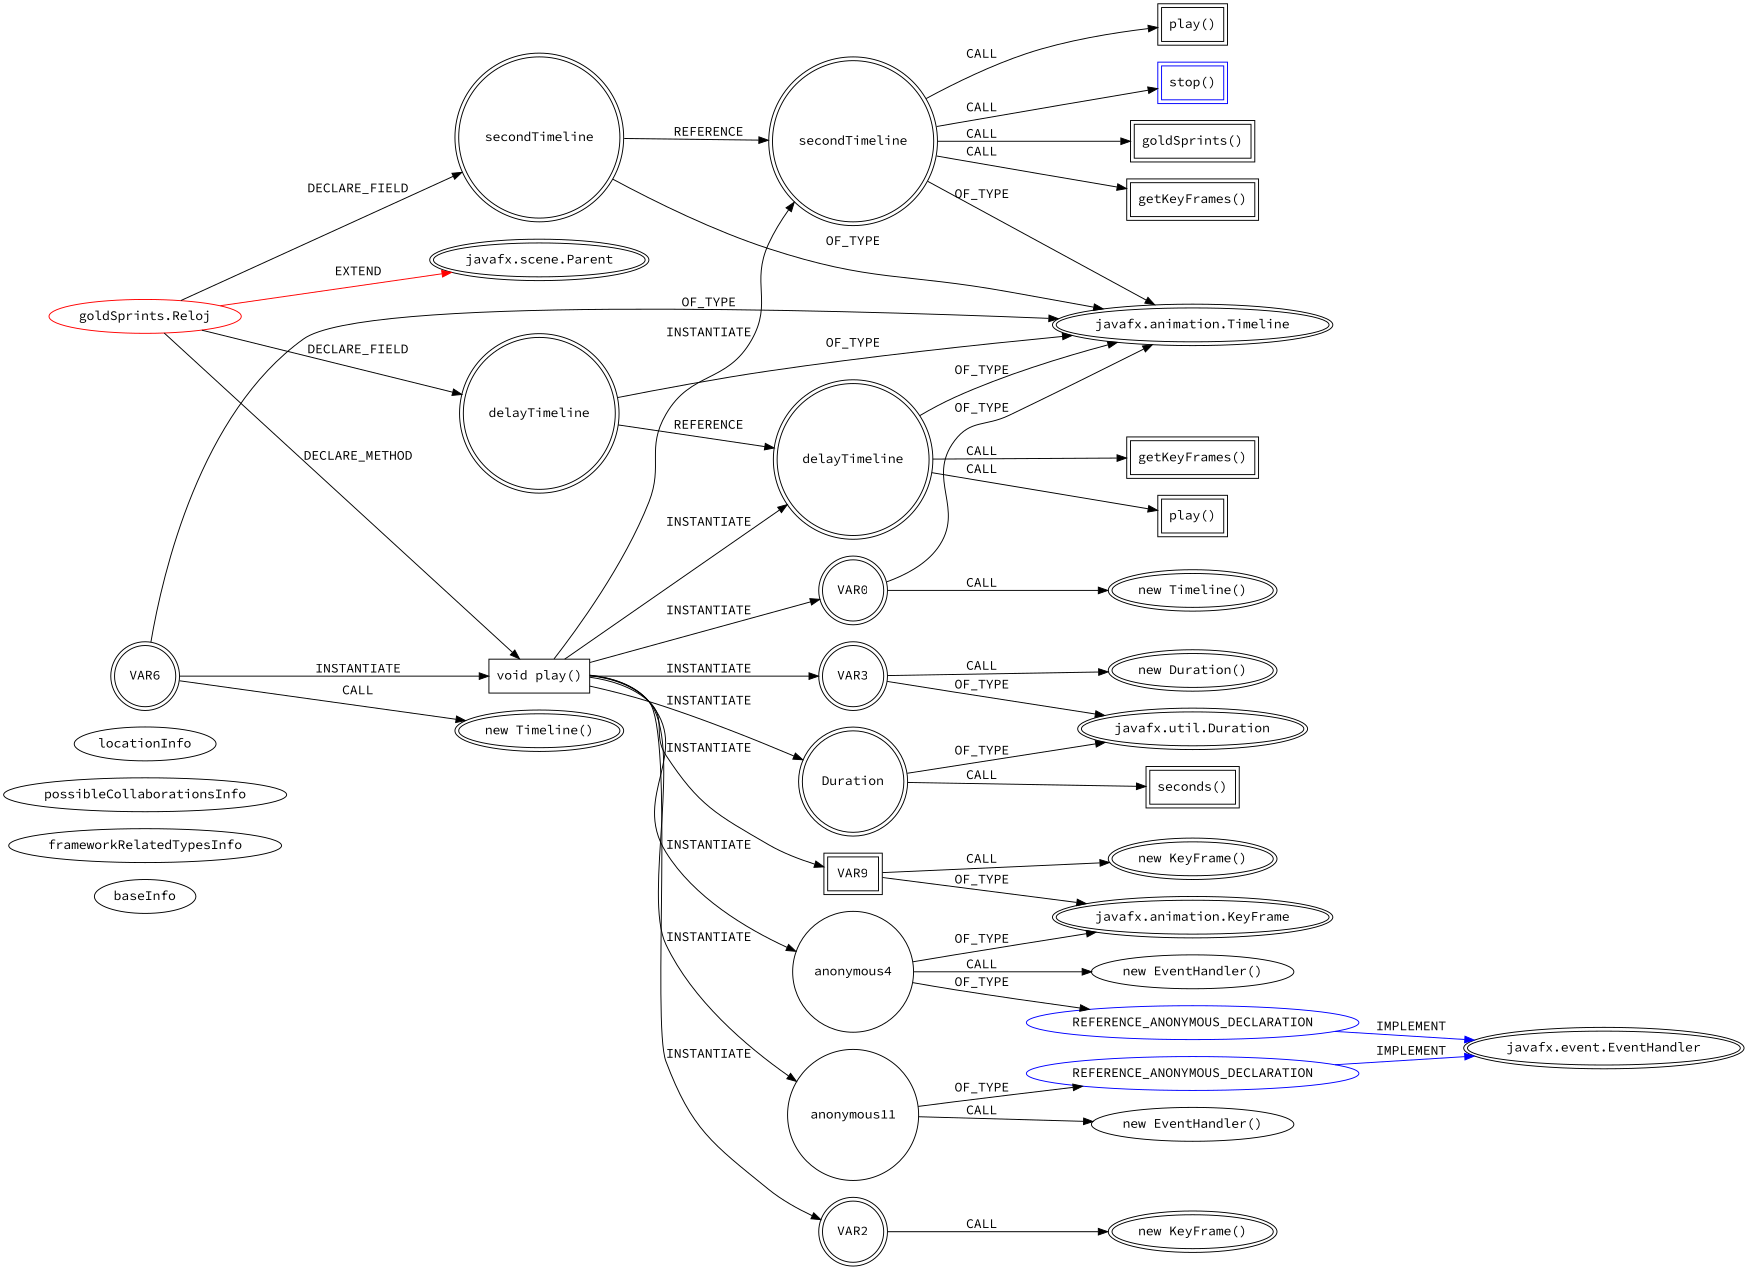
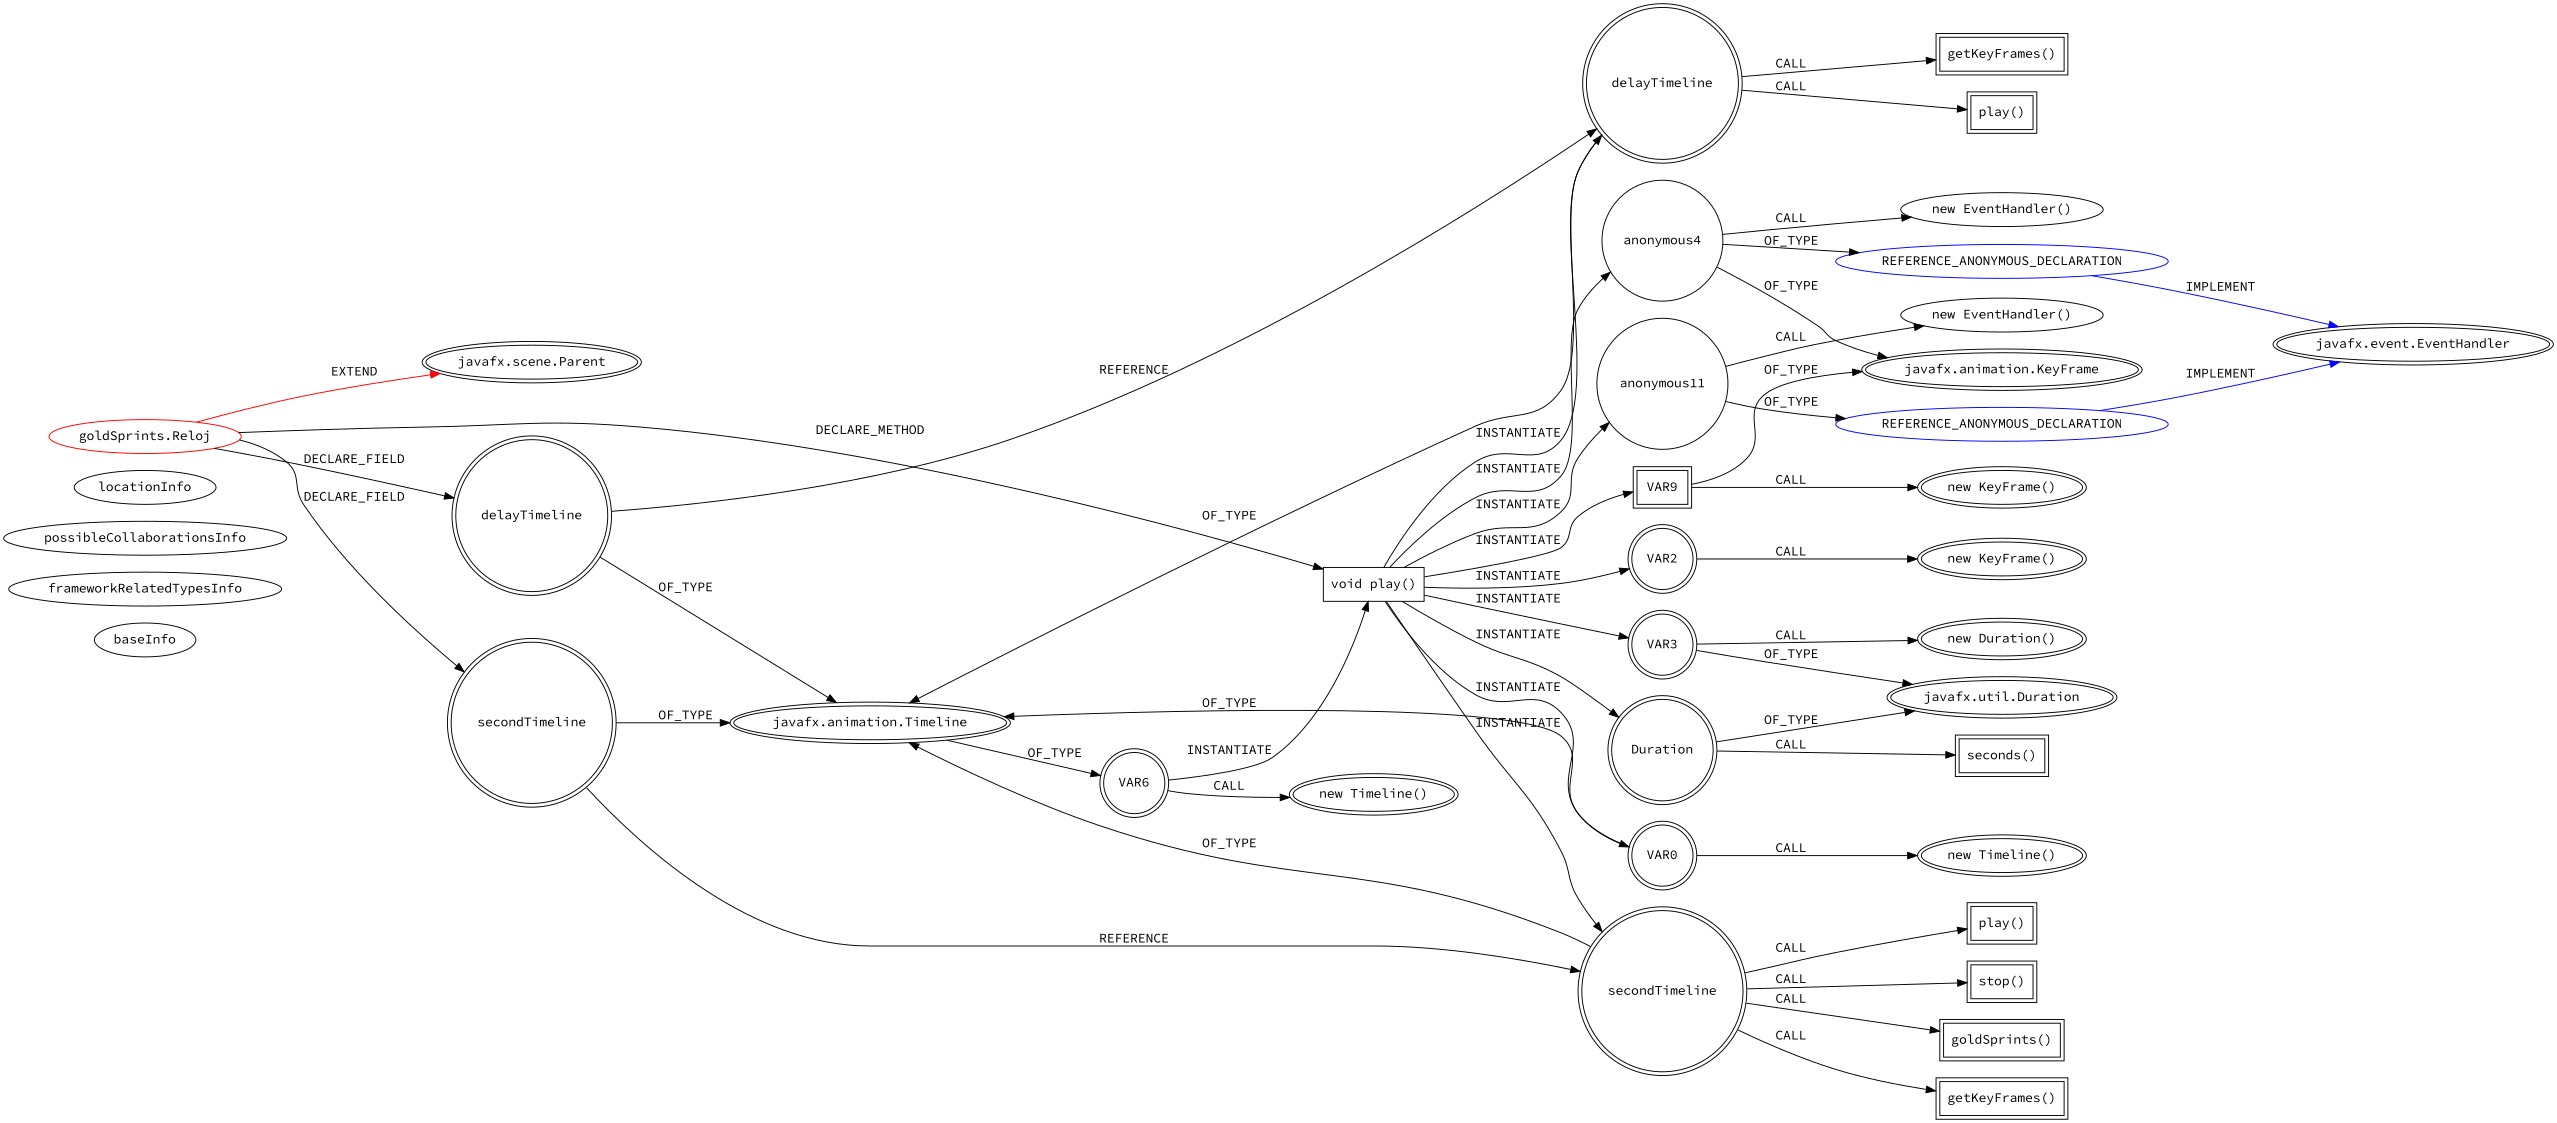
(1193, 83) -> (2002, 982)
(501, 312) -> (1019, 757)
